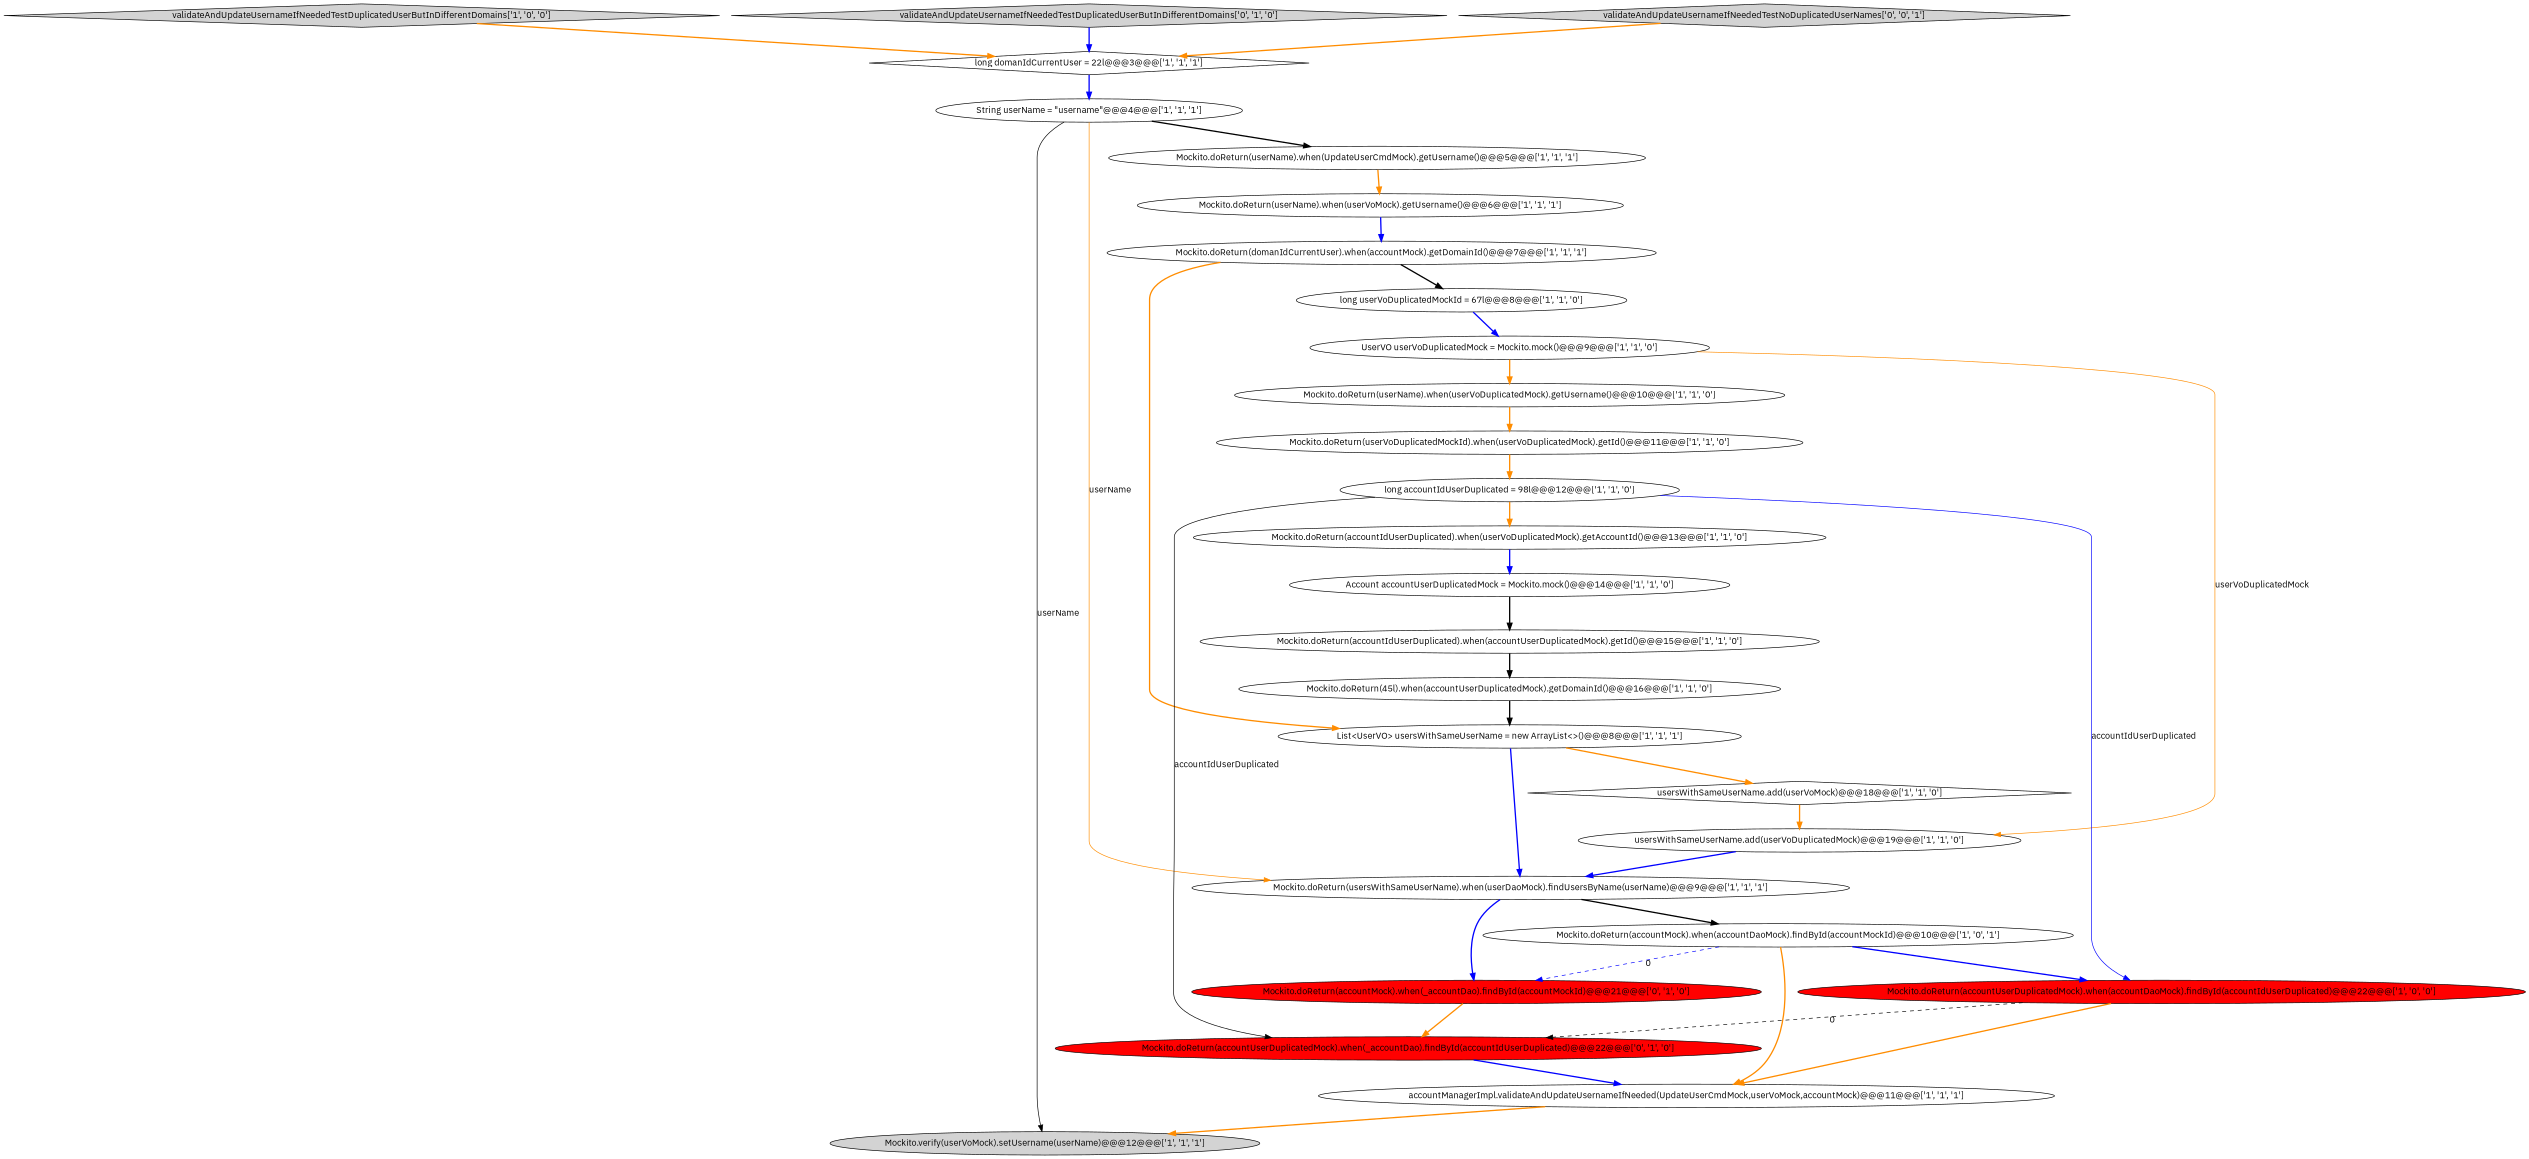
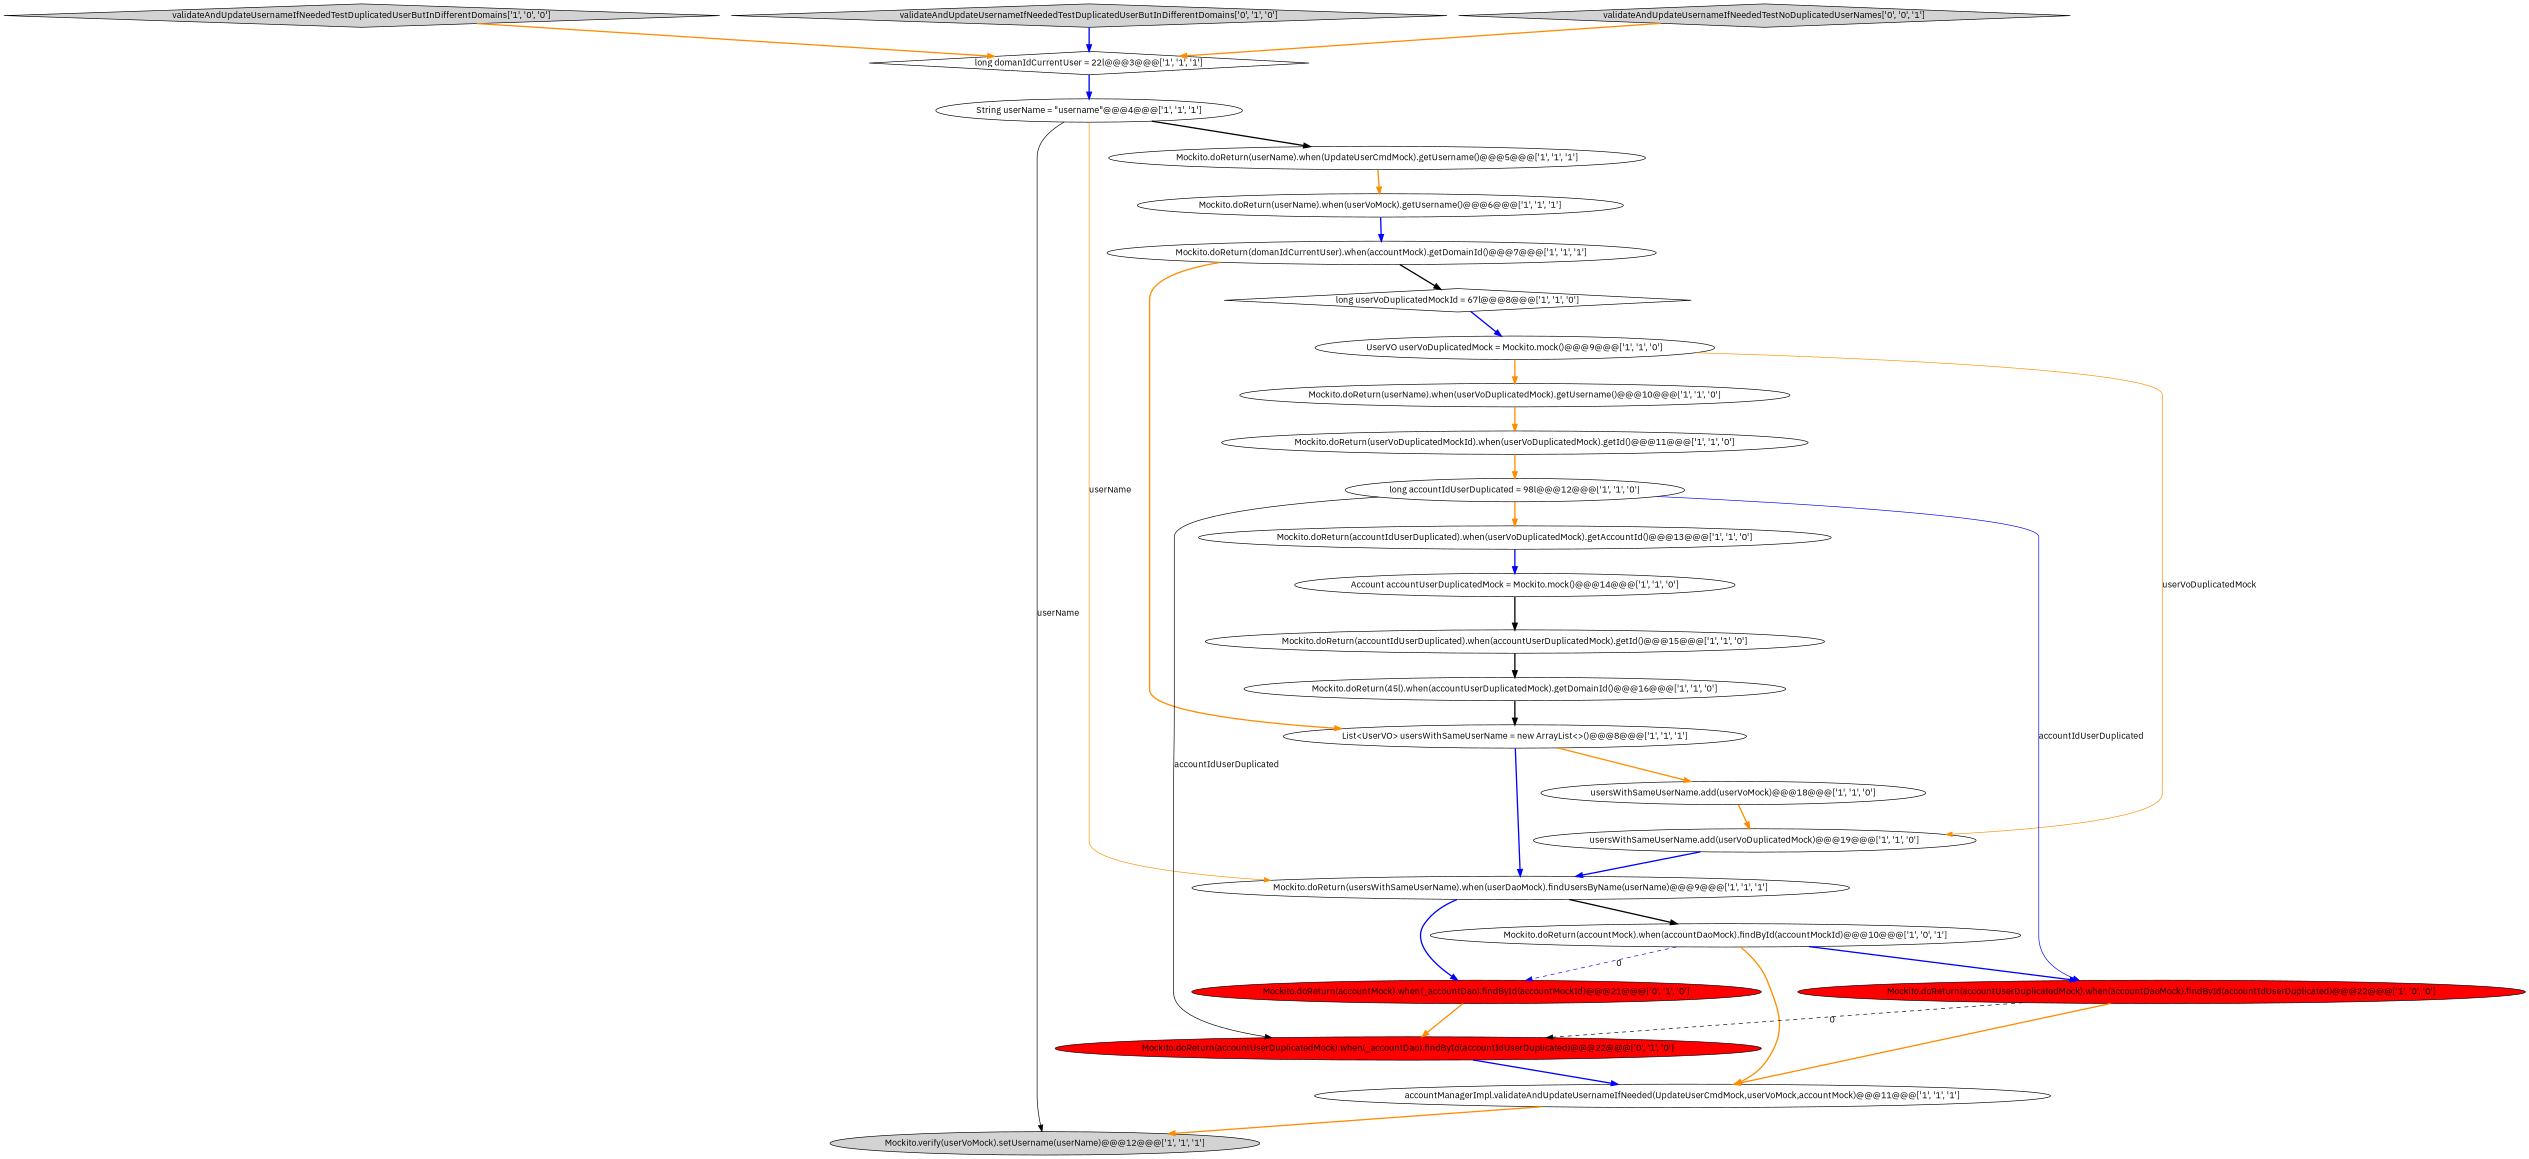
(1462, 300) -> (1458, 300)
(1800, 793) -> (1733, 793)
